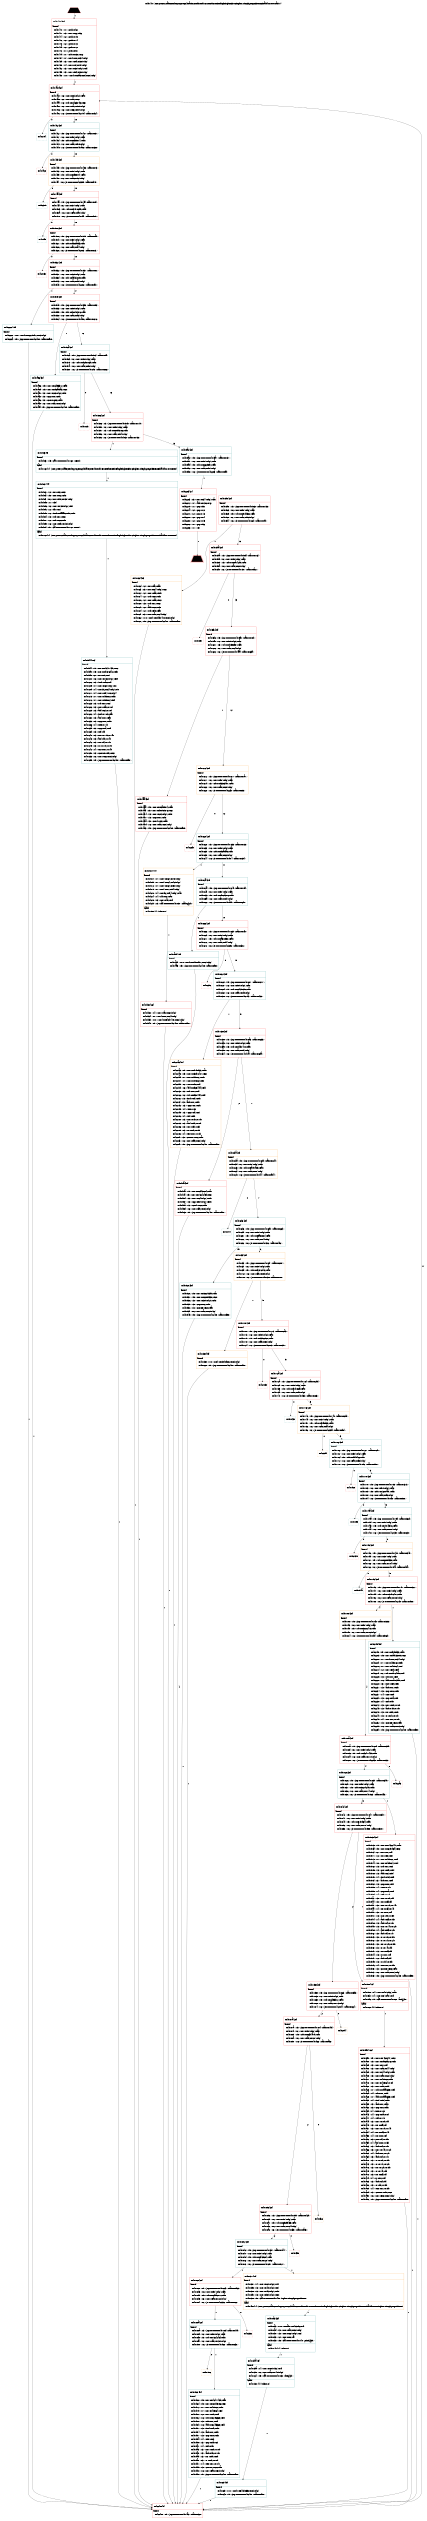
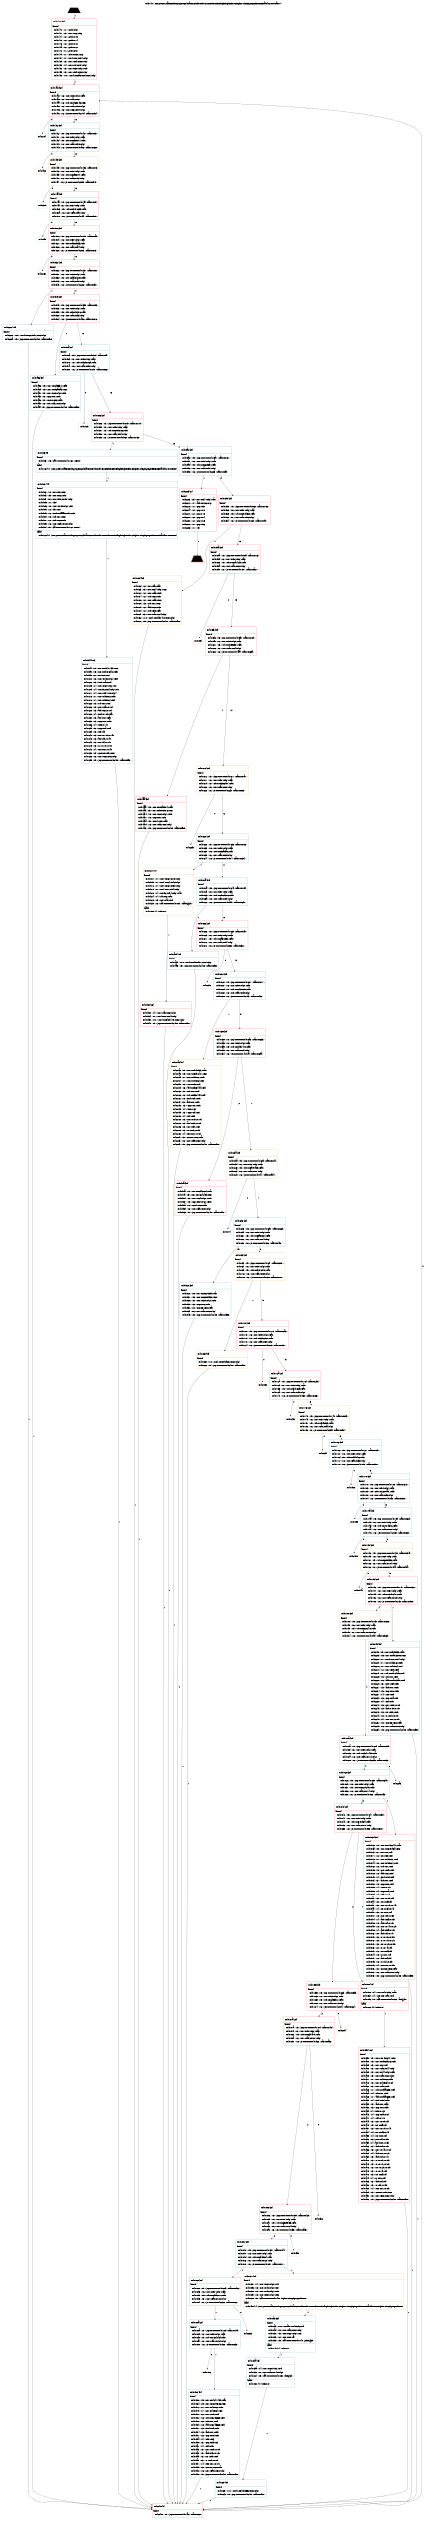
none -> (225, 485)
